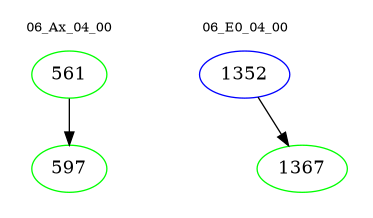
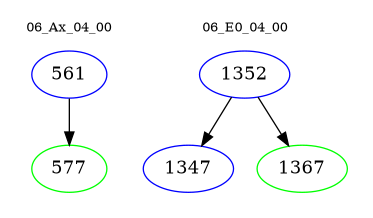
(69, 75) -> (69, 75)
(69, 169) -> (69, 169)
none -> (188, 169)
